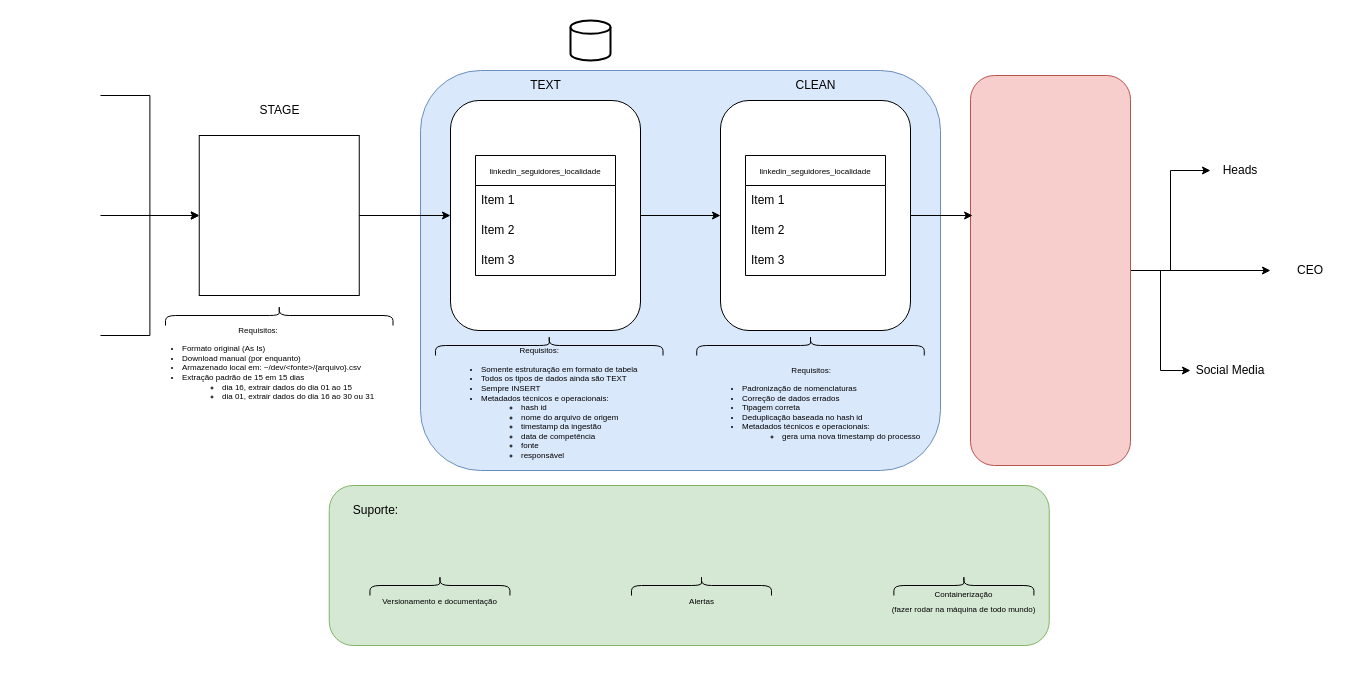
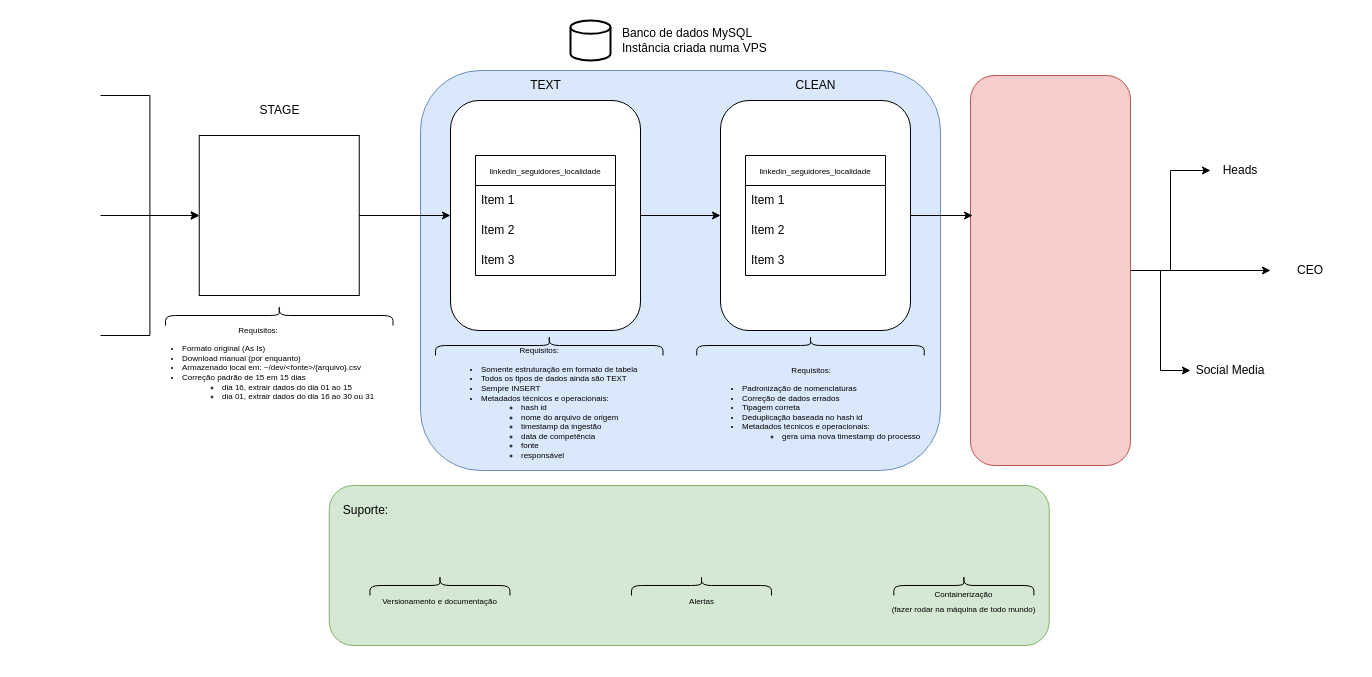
none -> (706, 41)
(291, 371) -> (291, 371)
(376, 511) -> (366, 511)
